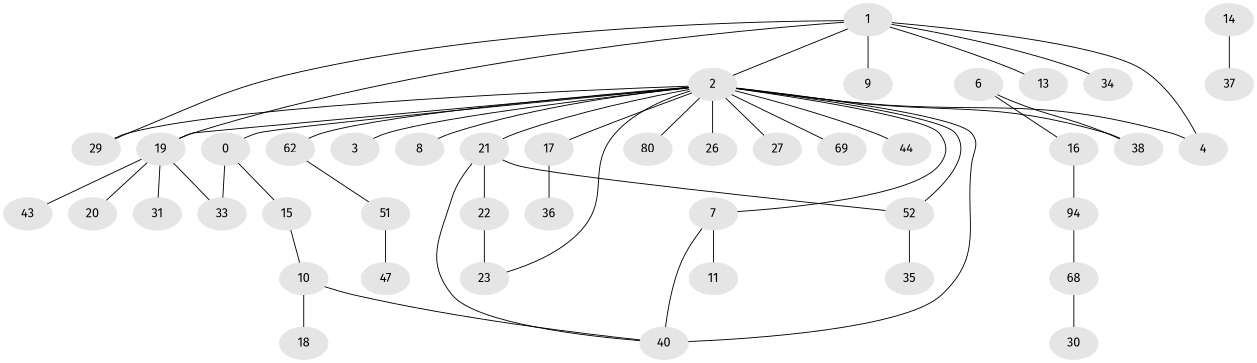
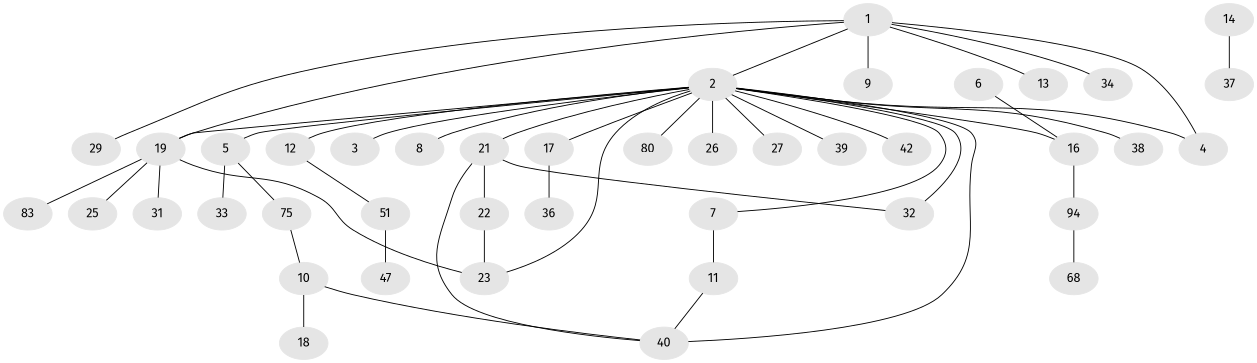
(400, 101) -> (960, 120)
(1059, 117) -> none
(226, 149) -> (226, 149)
(290, 149) -> (290, 149)
(842, 149) -> (842, 149)
(907, 149) -> (907, 149)
(191, 182) -> (327, 203)
(28, 214) -> (28, 214)
(93, 214) -> (93, 214)
(287, 214) -> (287, 214)
(909, 214) -> (909, 214)
(677, 275) -> (689, 311)
(909, 279) -> none
(1074, 343) -> none
